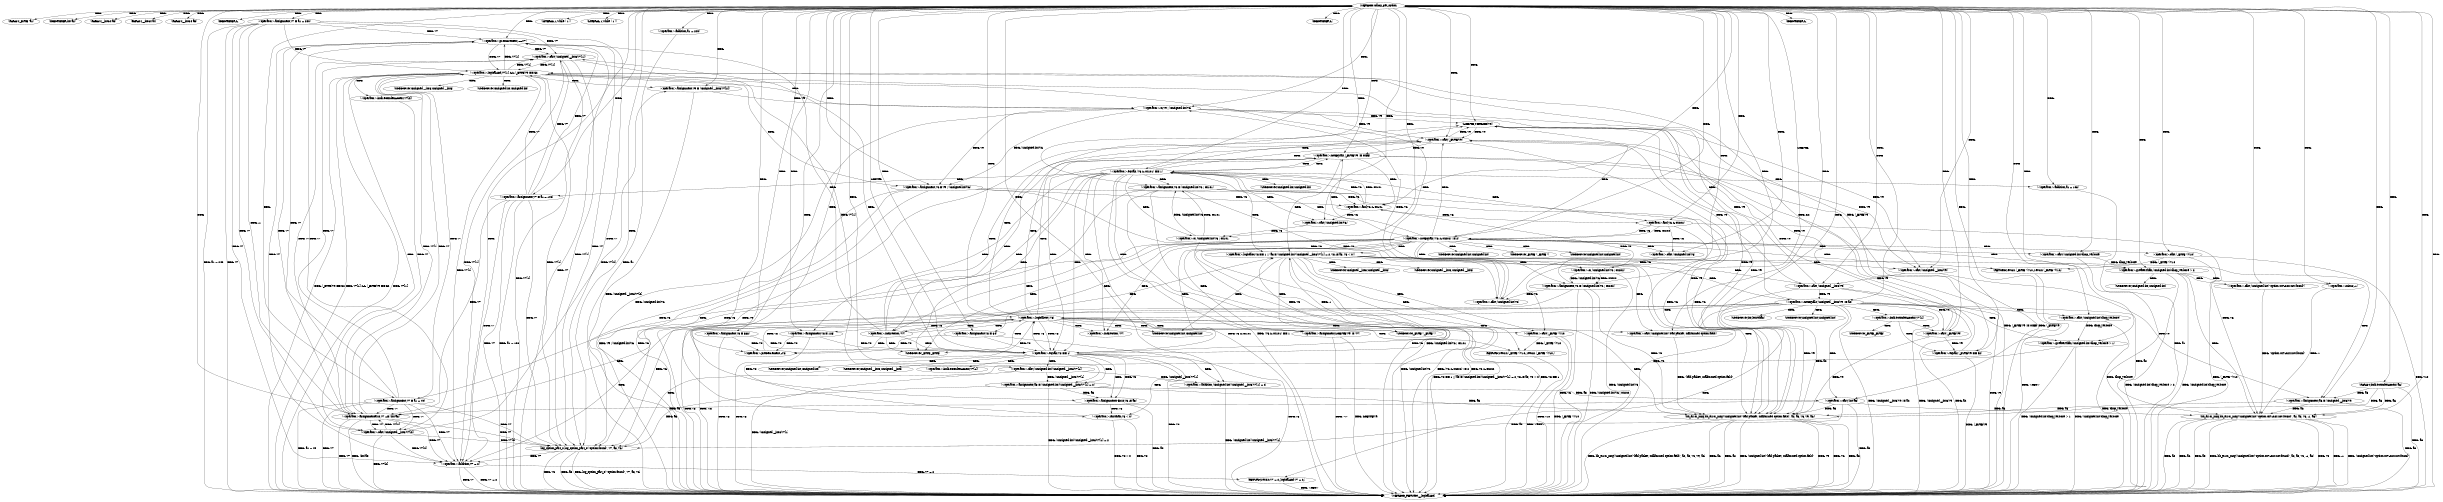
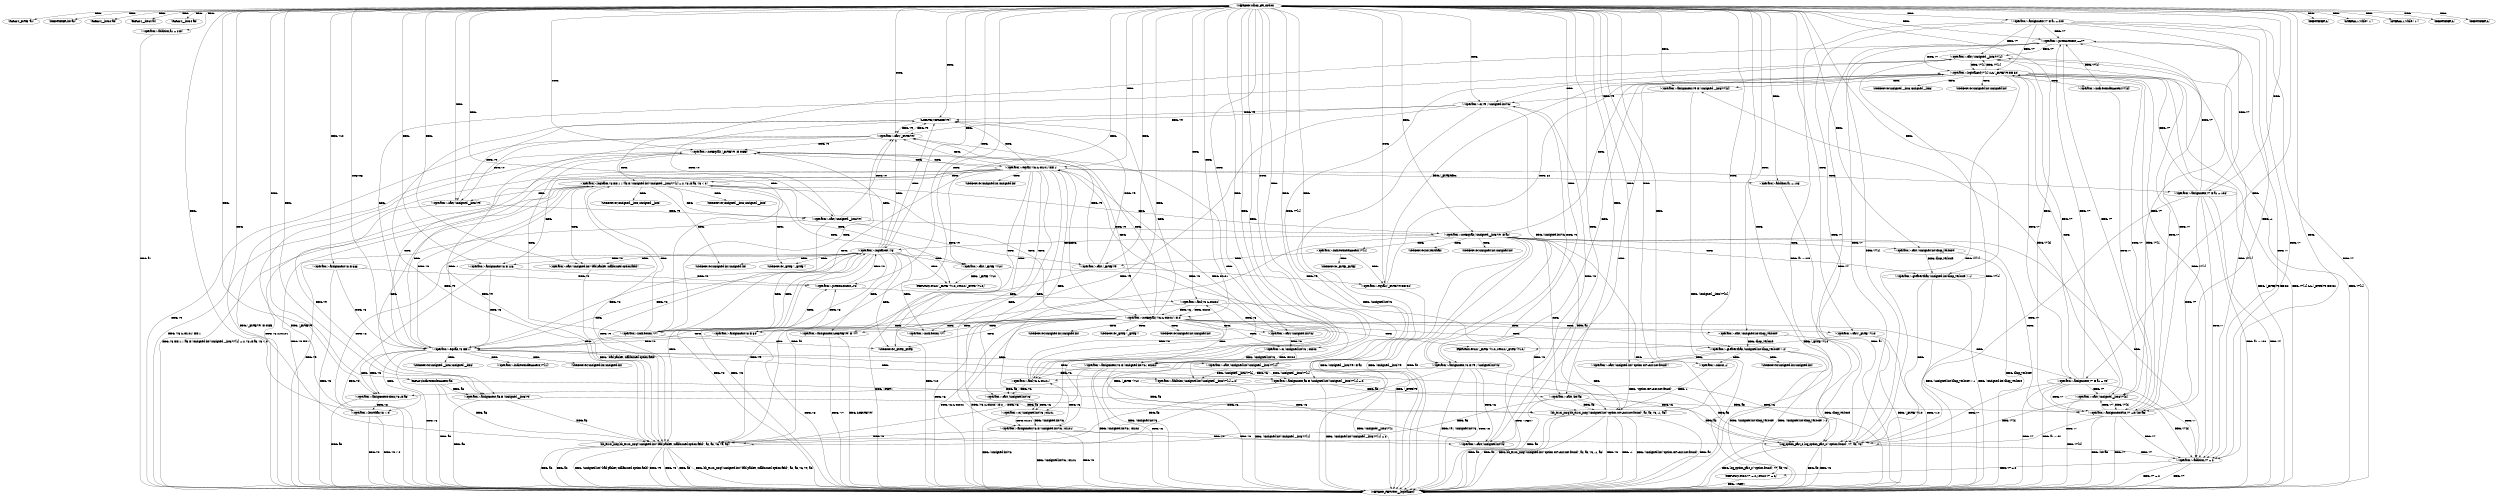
(504, 58) -> (2084, 66)
(1804, 148) -> (1275, 184)
(783, 172) -> (337, 136)
(1409, 189) -> (1009, 296)
(2433, 232) -> (1259, 227)
(1276, 480) -> (1751, 476)
